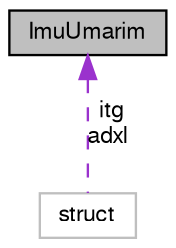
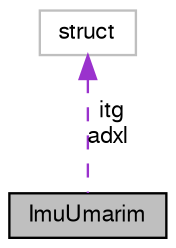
(88, 136) -> (88, 136)
